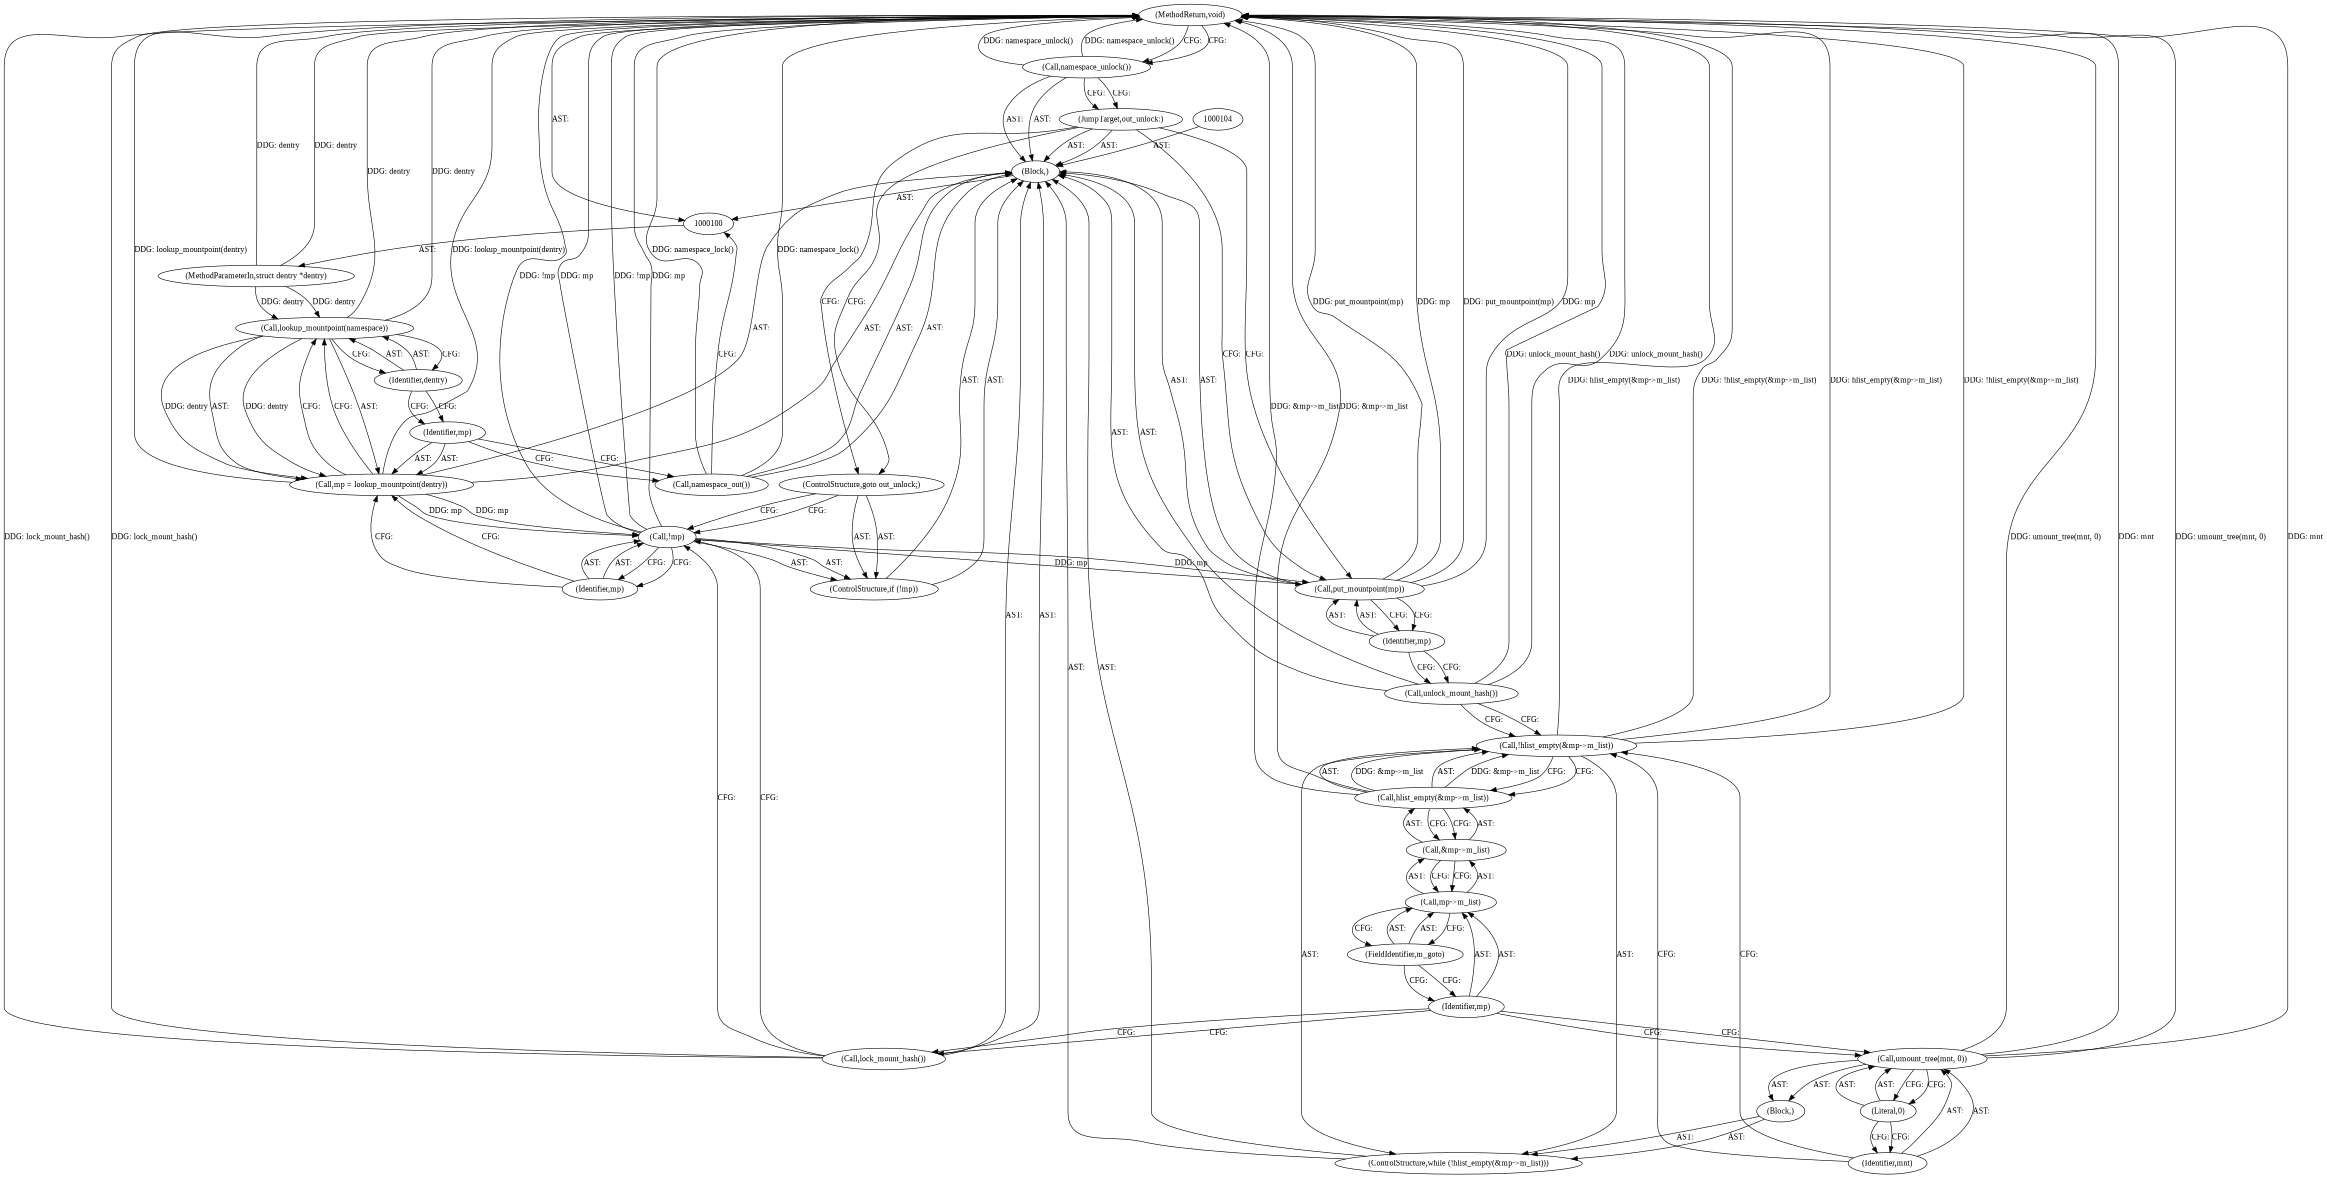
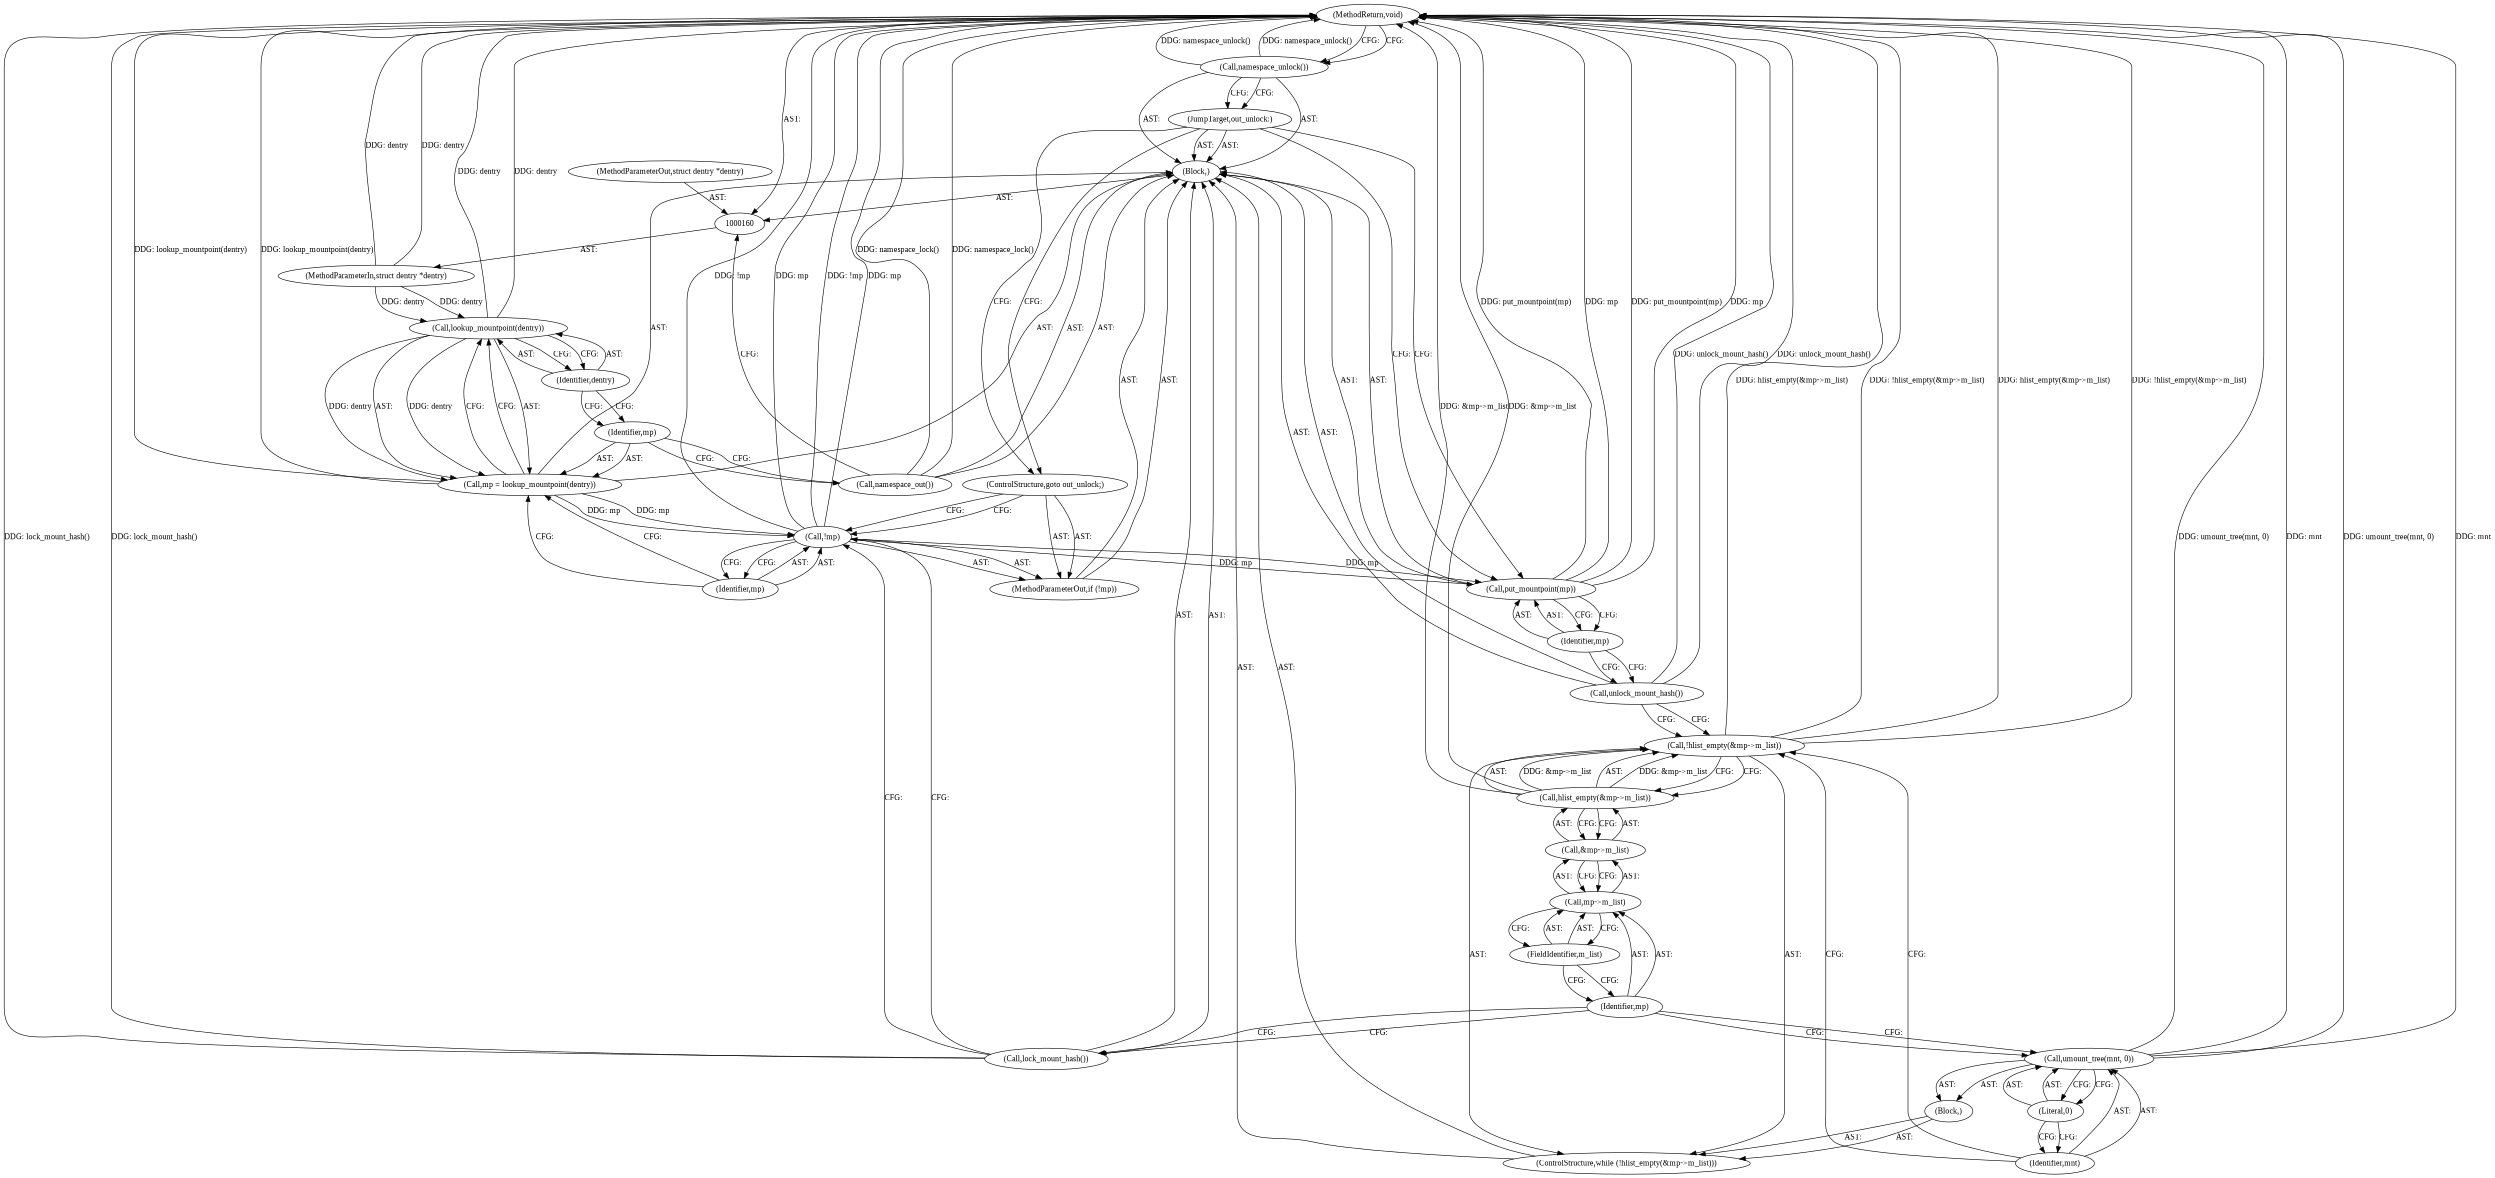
(1218, 119) -> none
none -> (670, 172)
(709, 224) -> (740, 224)
(325, 328) -> (488, 328)
(874, 589) -> (1064, 589)
(1405, 955) -> (1565, 955)
